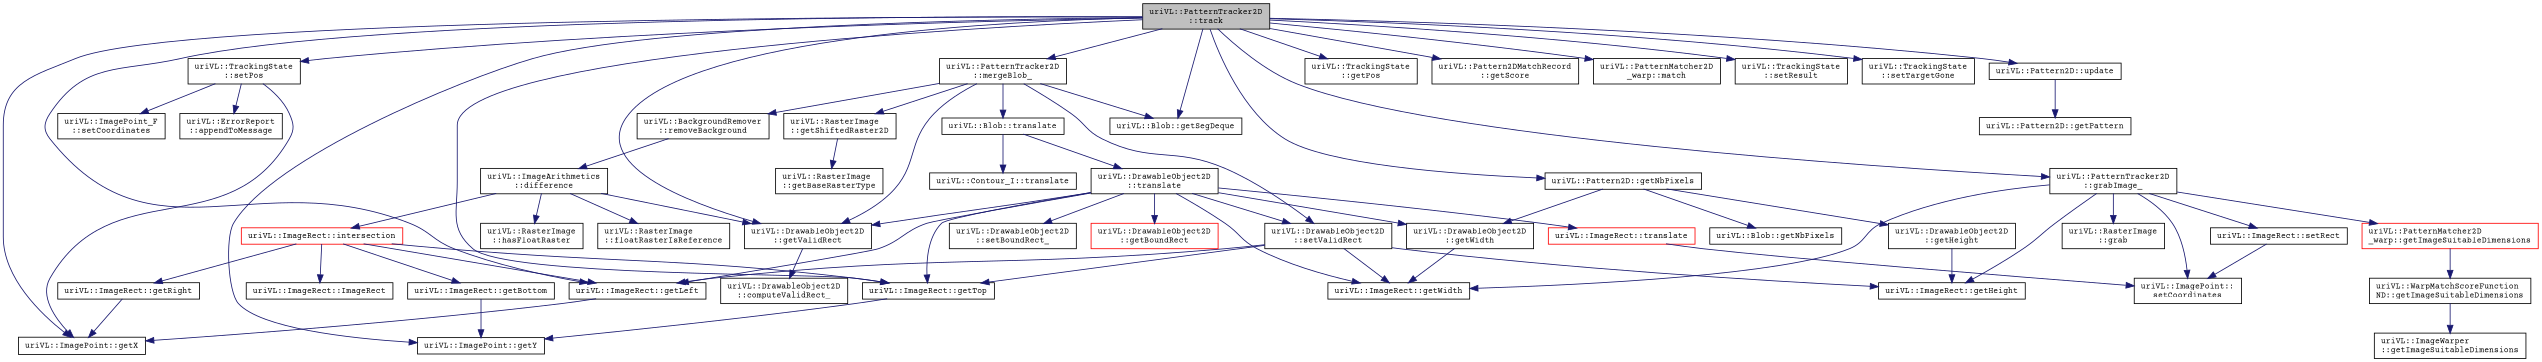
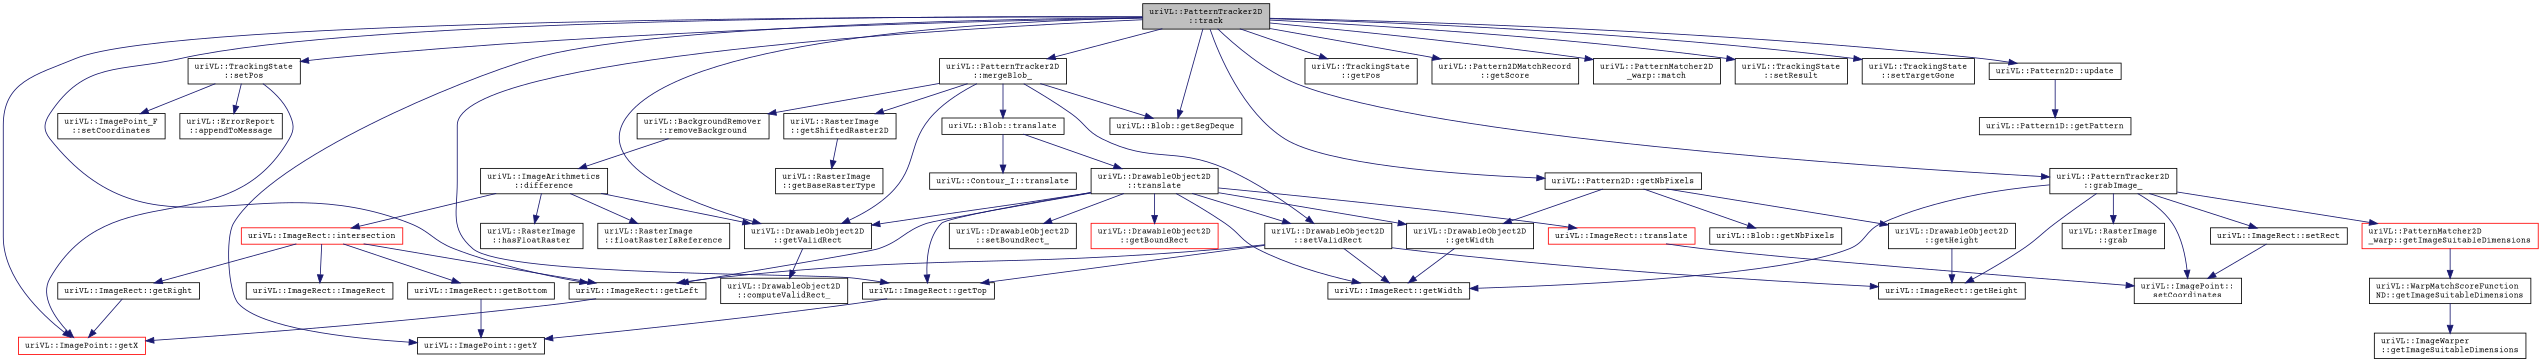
(2055, 126) -> (2055, 126)
(637, 261) -> none
(82, 346) -> (82, 346)
